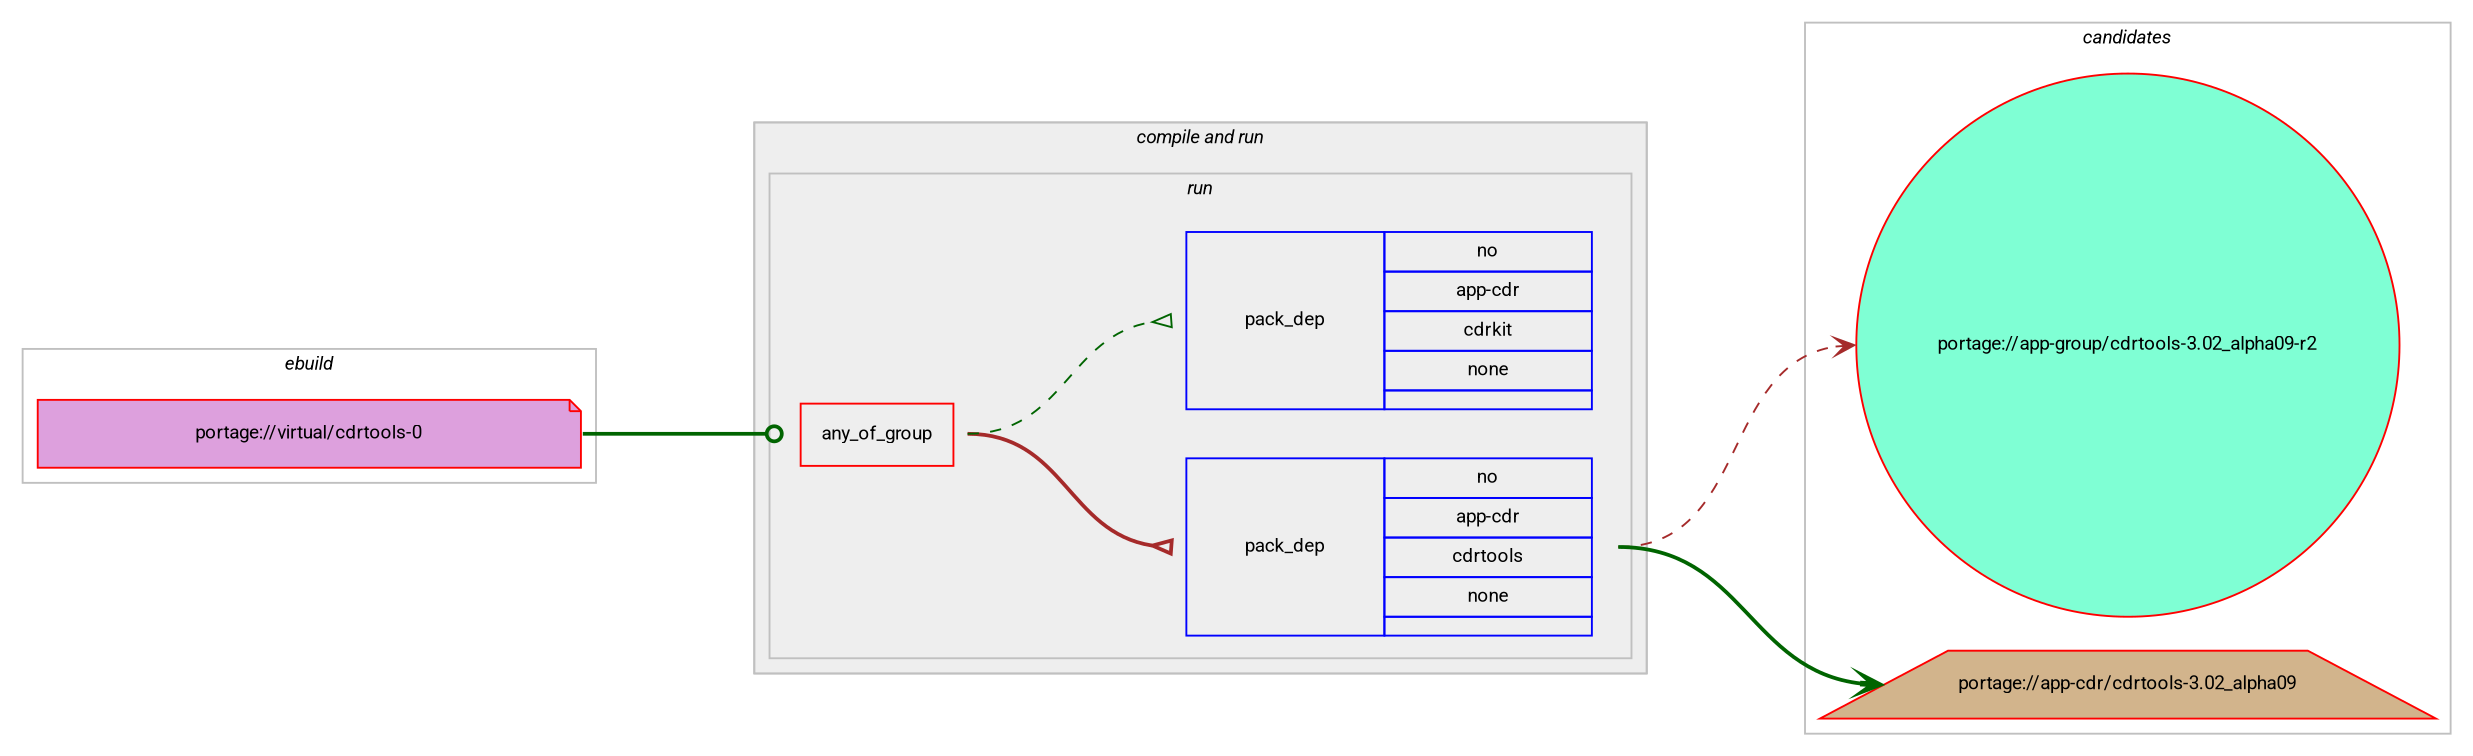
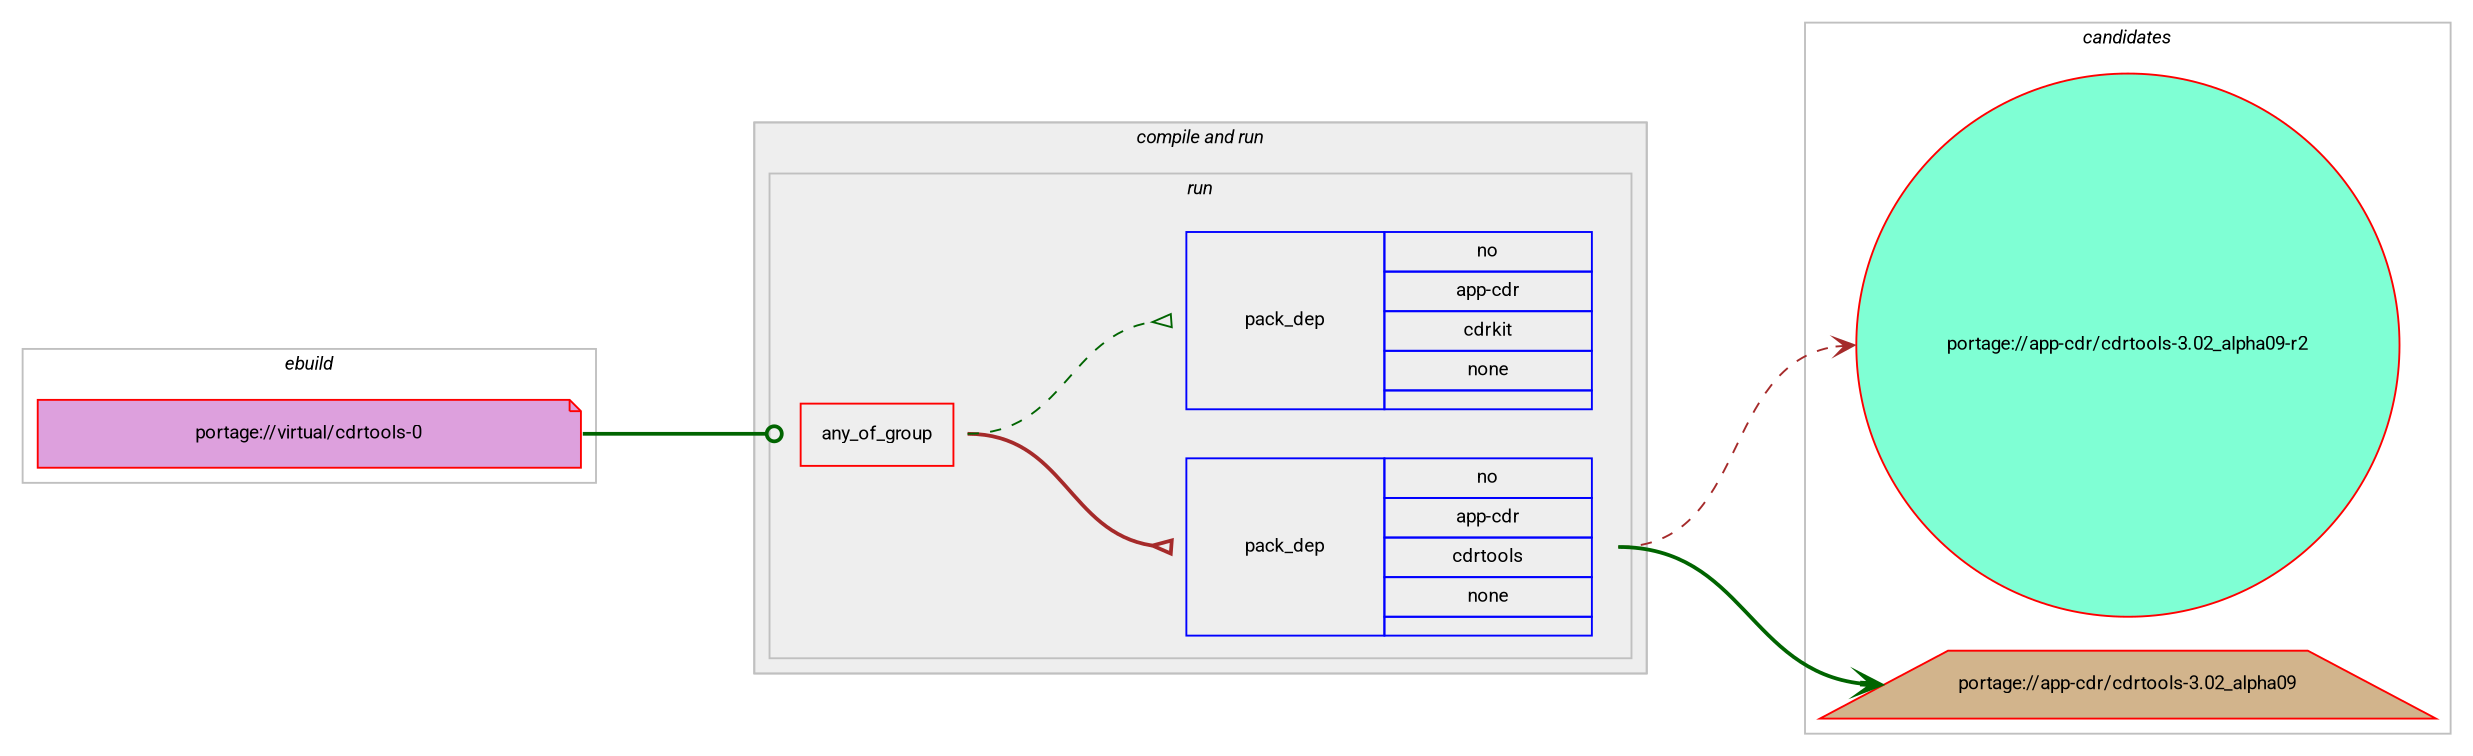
(2128, 345) -> (2128, 345)
